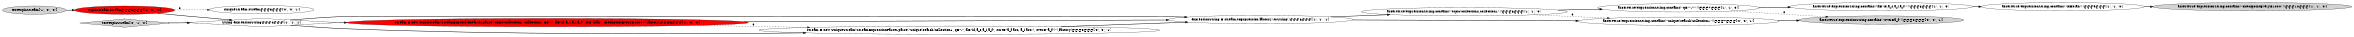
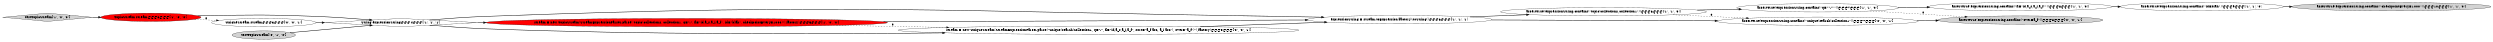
(34, 10) -> (47, 17)
(125, 23) -> (264, 35)
none -> (319, 23)
